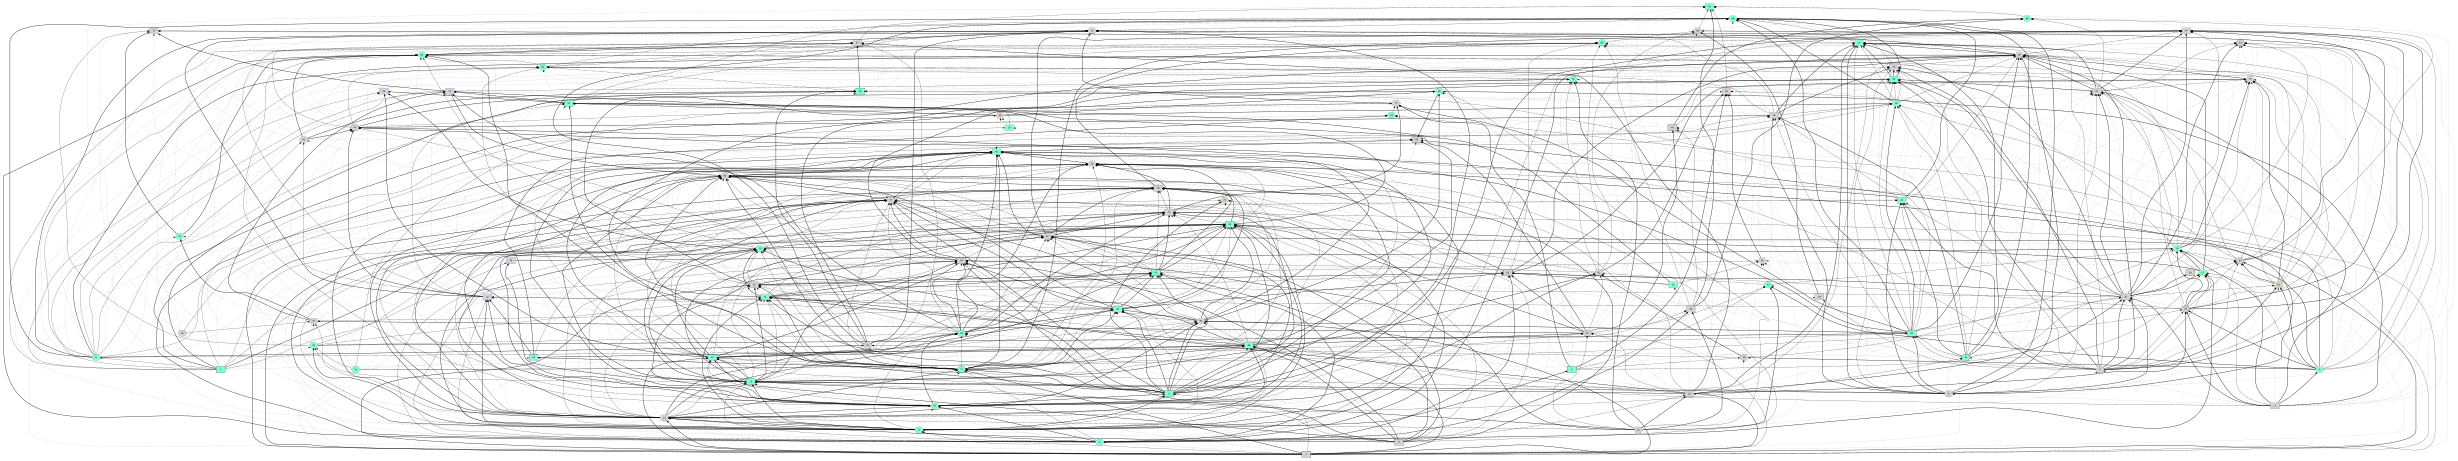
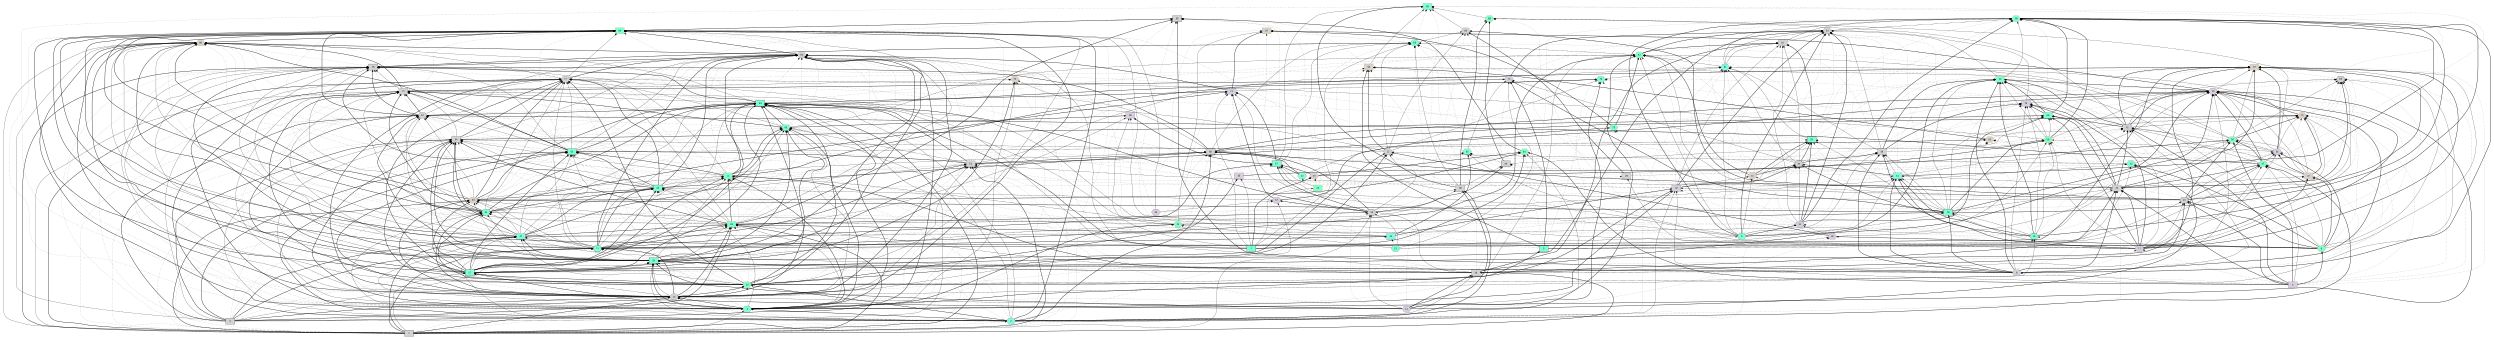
(1214, 135) -> (1305, 61)
(2190, 273) -> none
(475, 282) -> (863, 211)
(1673, 285) -> (1302, 176)
